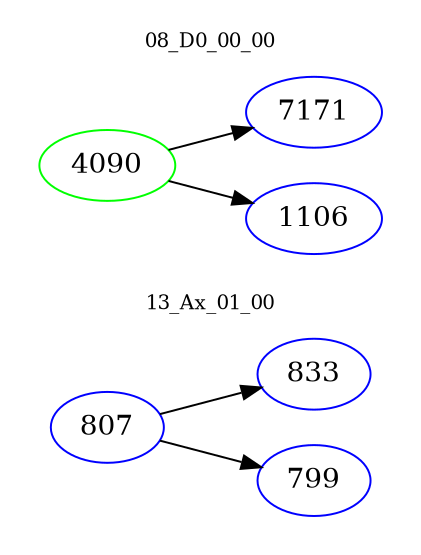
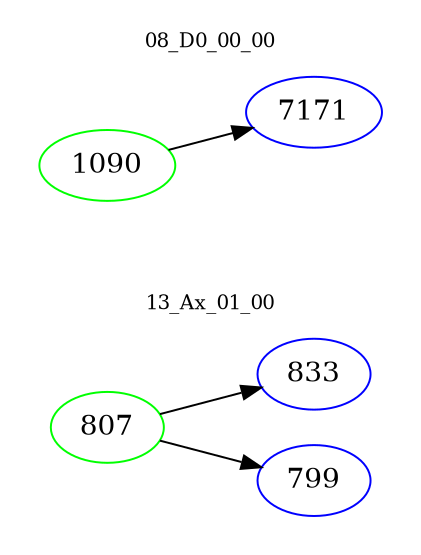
(107, 165) -> (107, 165)
(314, 219) -> none
(107, 427) -> (107, 427)
